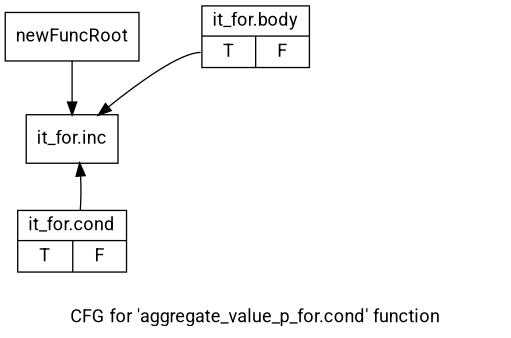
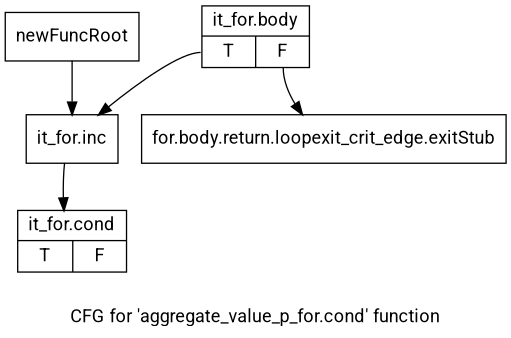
none -> (324, 139)
(81, 194) -> (63, 180)
